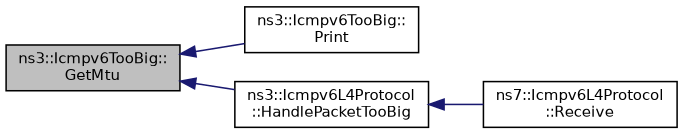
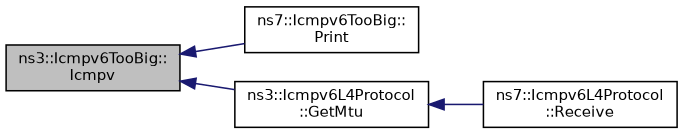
(332, 30) -> (332, 30)
(93, 68) -> (93, 68)
(332, 104) -> (332, 104)
